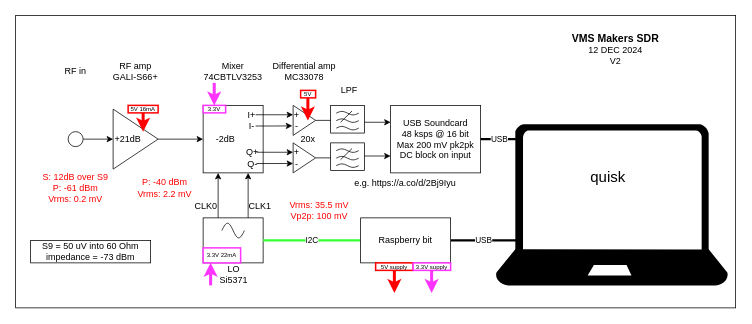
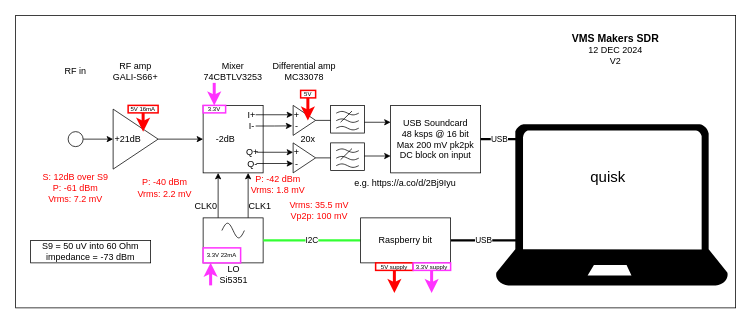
(349, 90) -> none
none -> (278, 184)
(75, 188) -> (75, 188)
(234, 274) -> (234, 274)
